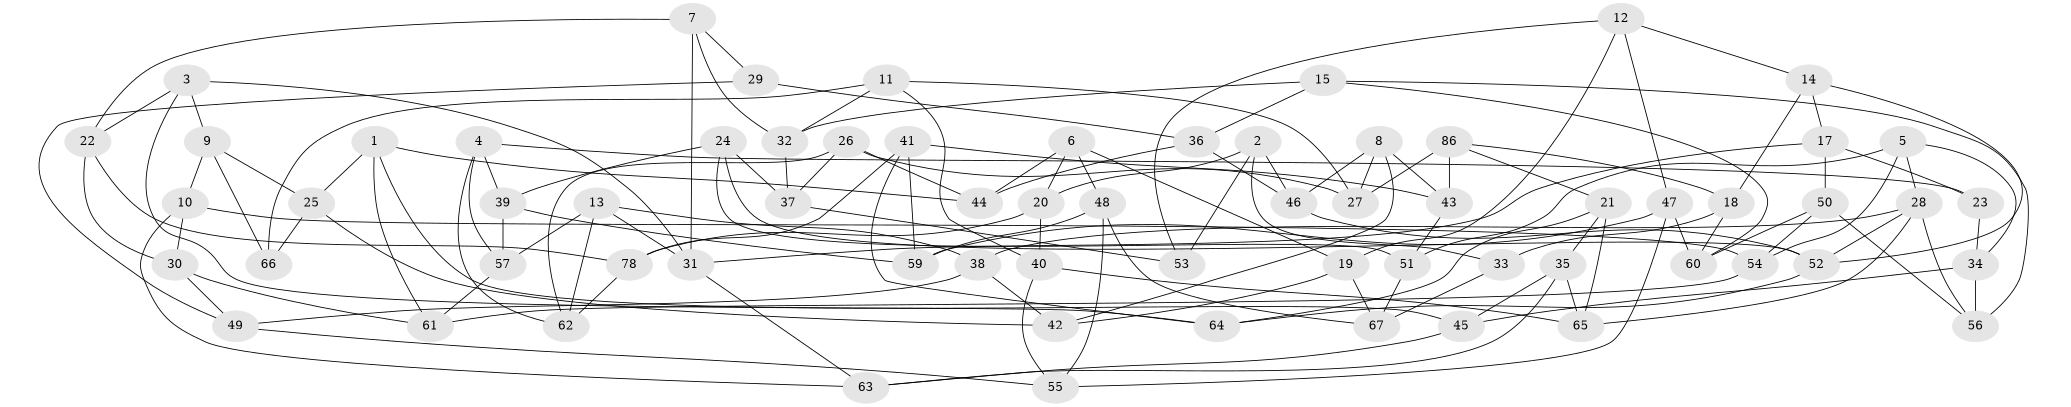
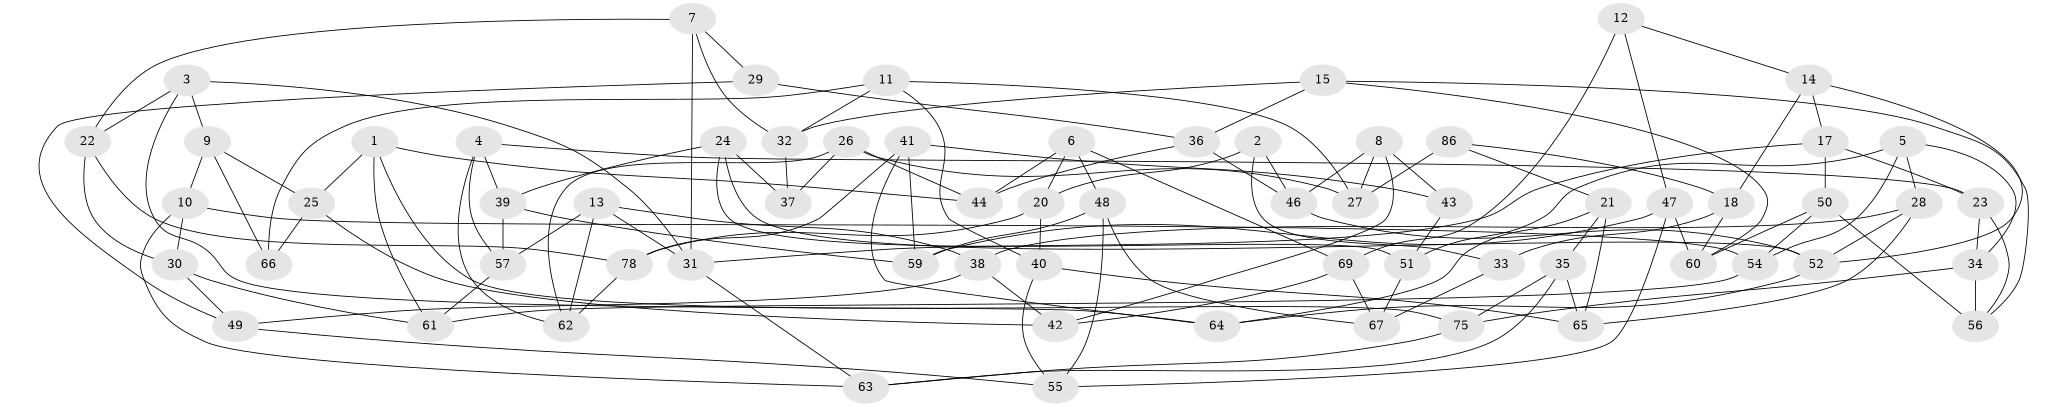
(1449, 173) -> none
(1937, 263) -> (2009, 266)
(1182, 265) -> none
(1346, 265) -> (1346, 265)
(1461, 326) -> (1461, 326)
